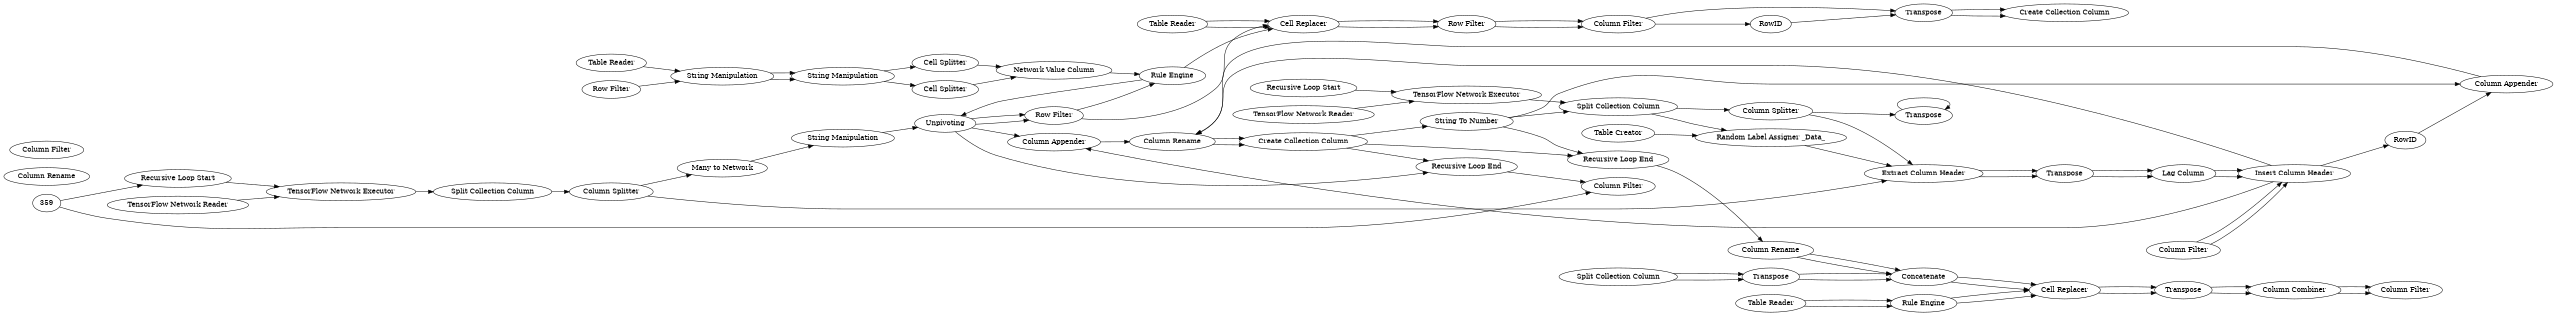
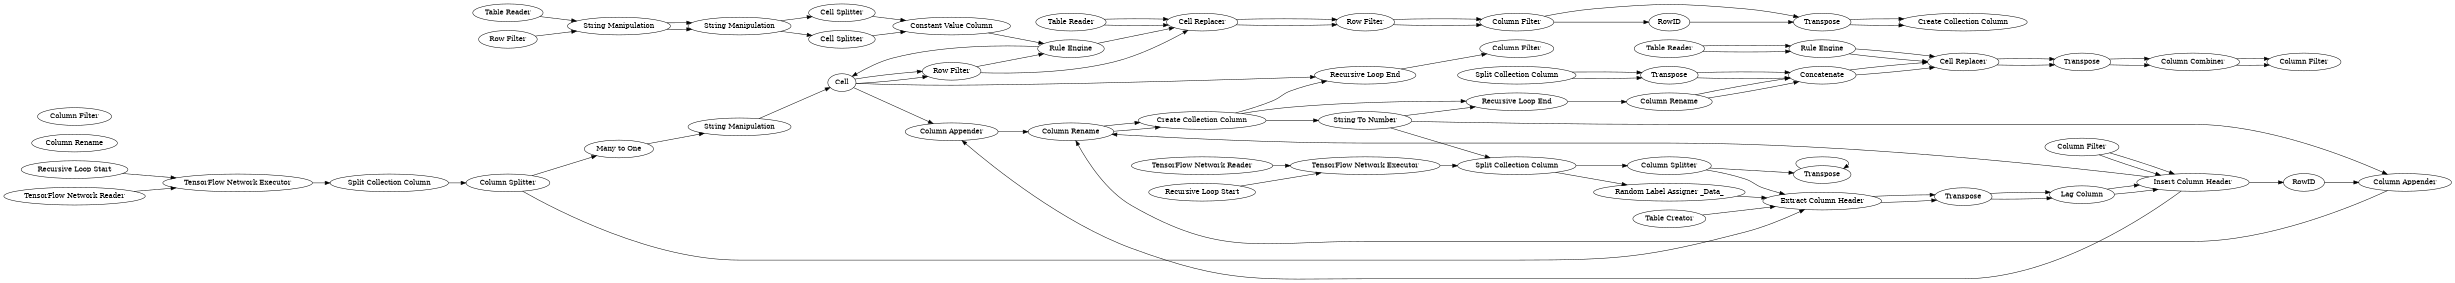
(1054, 70) -> (952, 26)
(945, 123) -> (842, 83)
(1673, 135) -> (1736, 211)
(722, 168) -> (619, 149)
(47, 203) -> none
